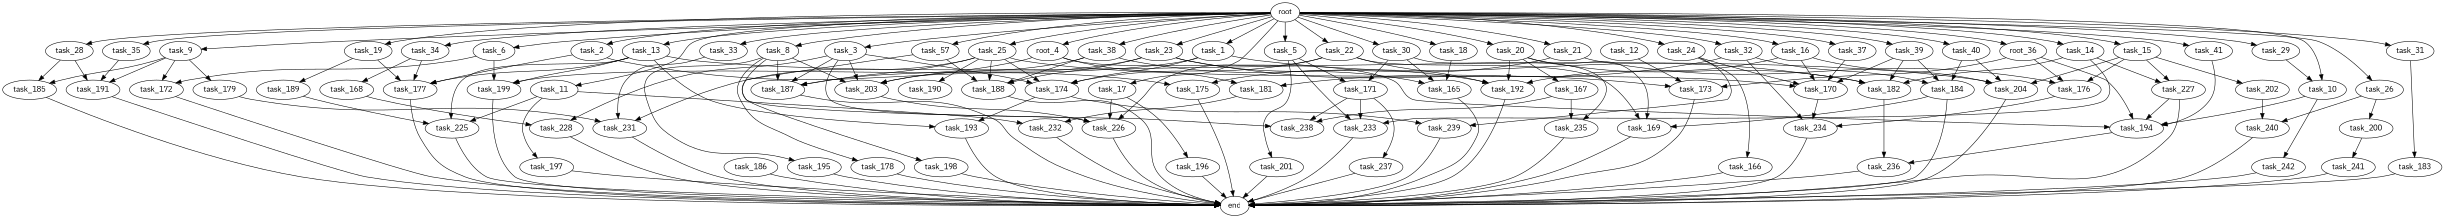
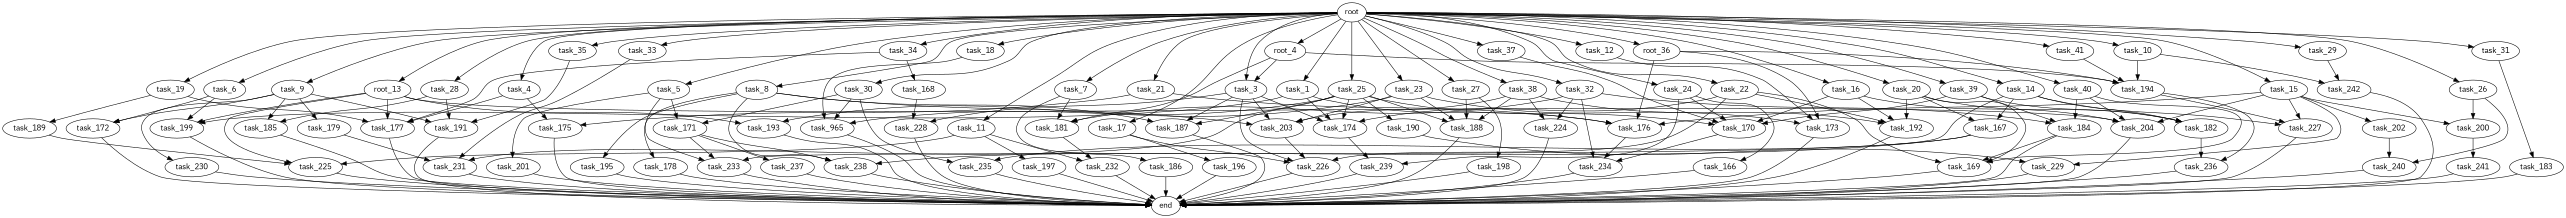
none -> (1472, 25)
(592, 51) -> (519, 90)
(646, 51) -> (388, 90)
(935, 51) -> (1466, 90)
(1546, 67) -> (1459, 113)
(2297, 69) -> (2332, 68)
(920, 73) -> (1268, 68)
none -> (1076, 90)
(1444, 90) -> (827, 128)
(1012, 107) -> (1062, 111)
none -> (2007, 107)
(2160, 107) -> (2205, 104)
none -> (2373, 110)
none -> (1551, 128)
none -> (2208, 146)
none -> (192, 167)
none -> (2048, 167)
none -> (1008, 194)
